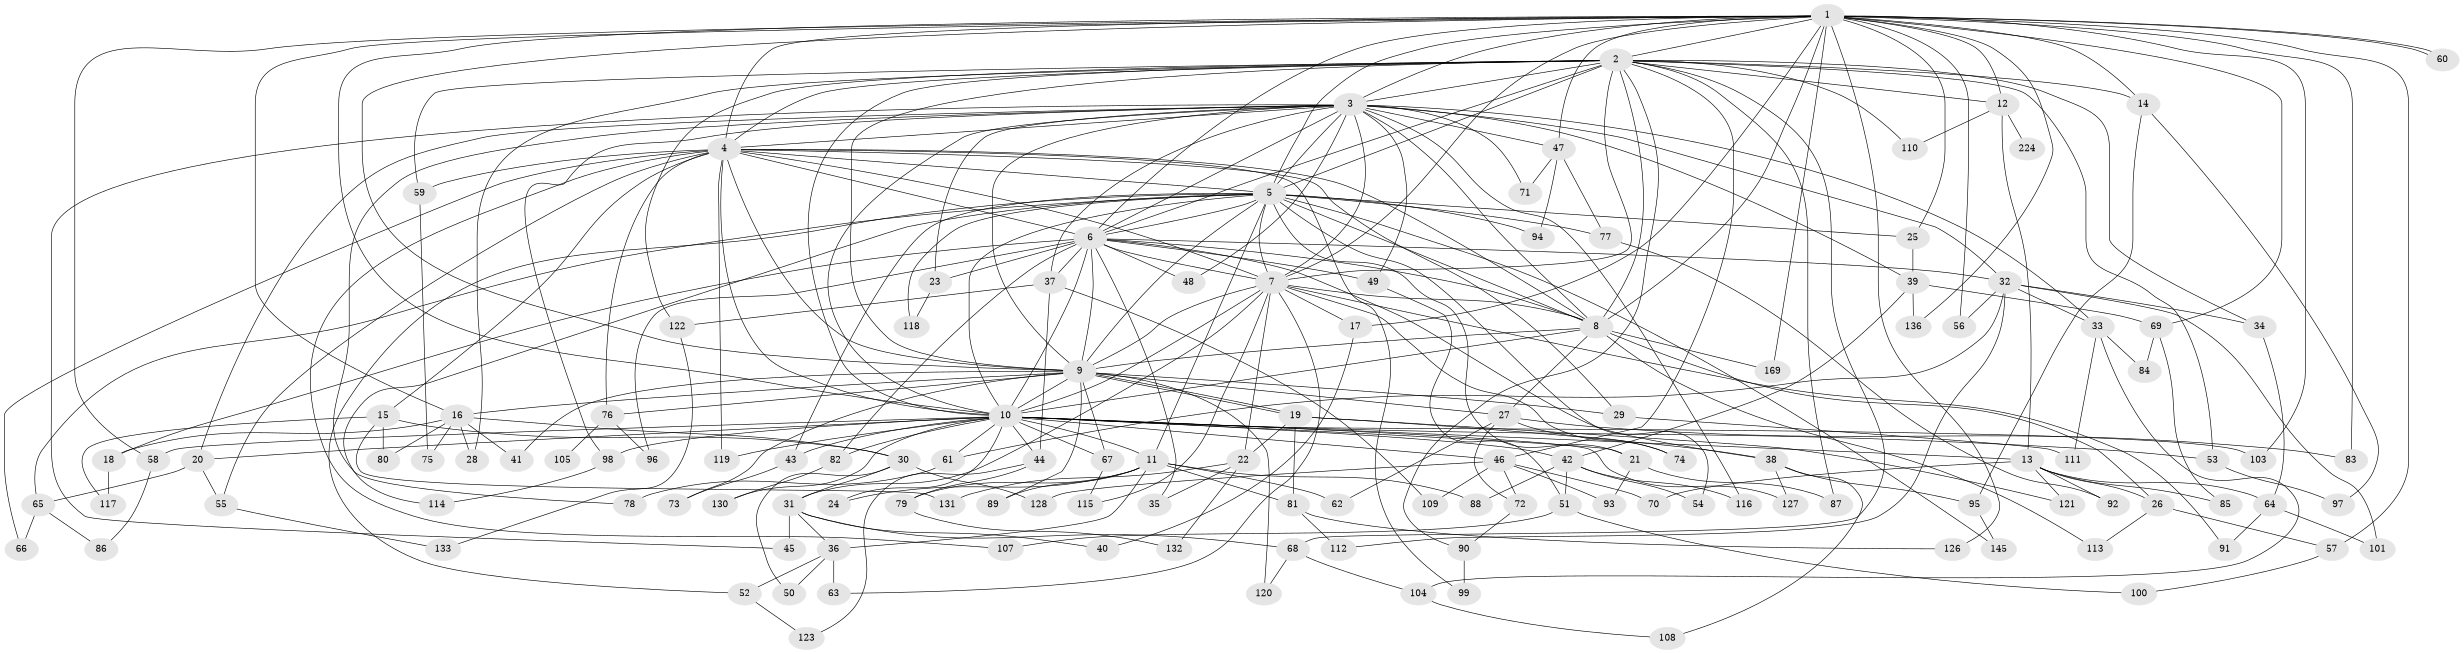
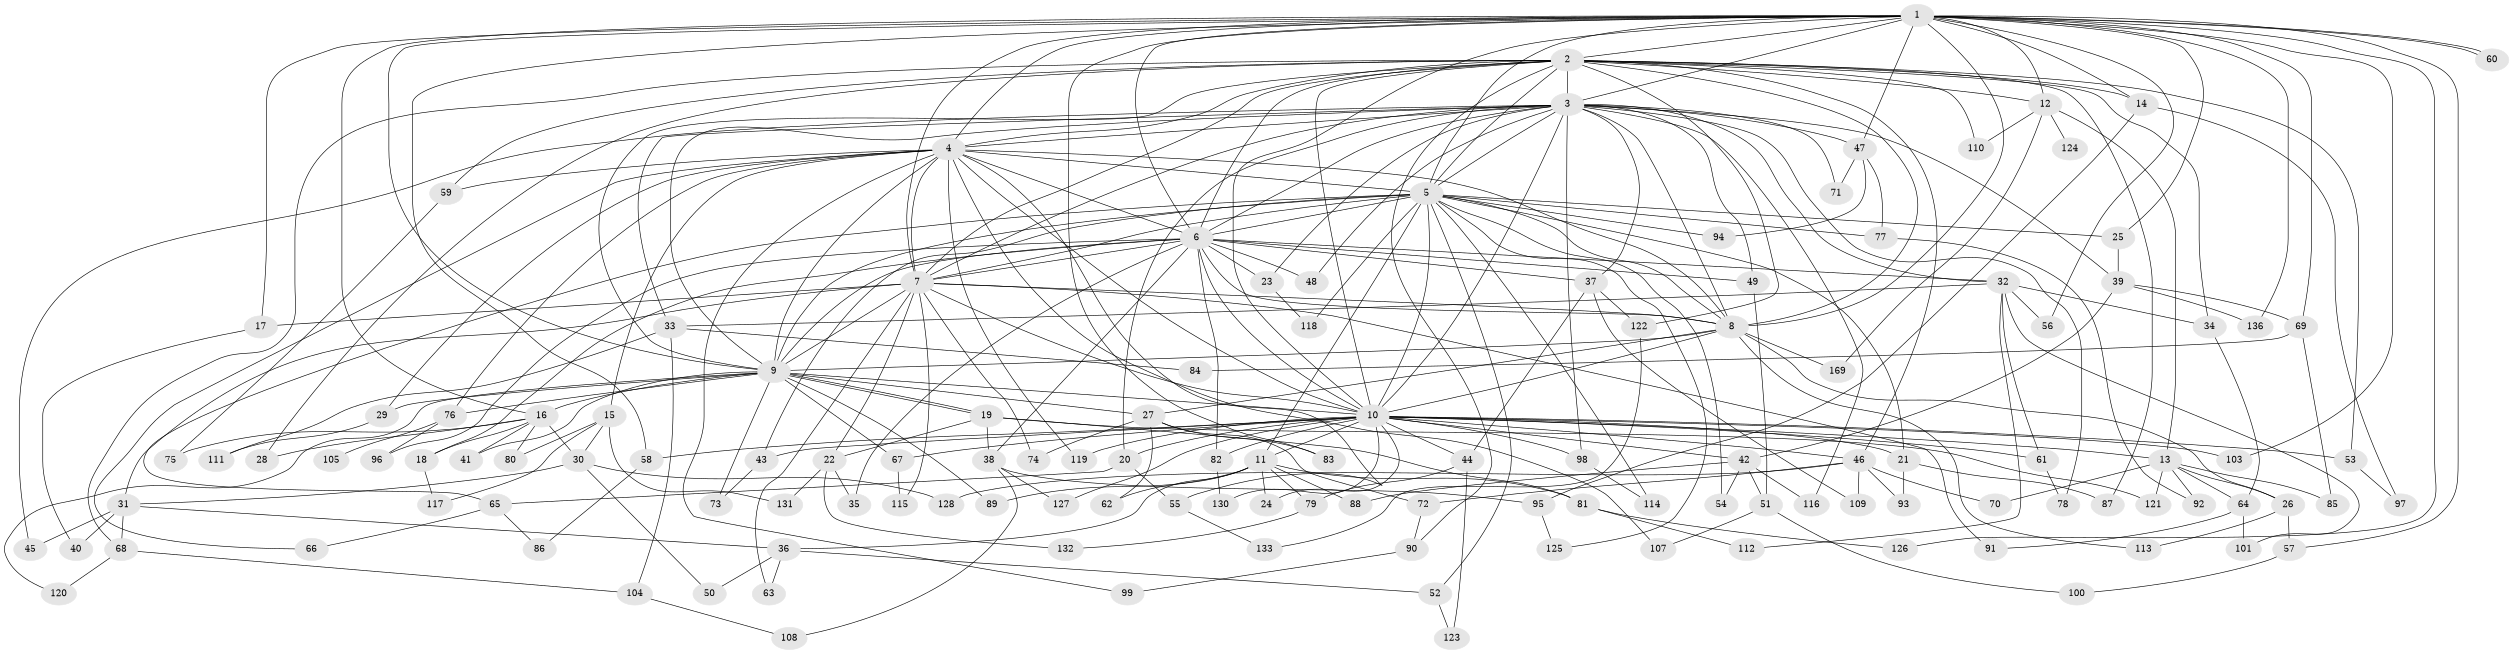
(2027, 149) -> (2070, 149)
(1800, 202) -> (1959, 250)
(1999, 549) -> (1555, 549)
